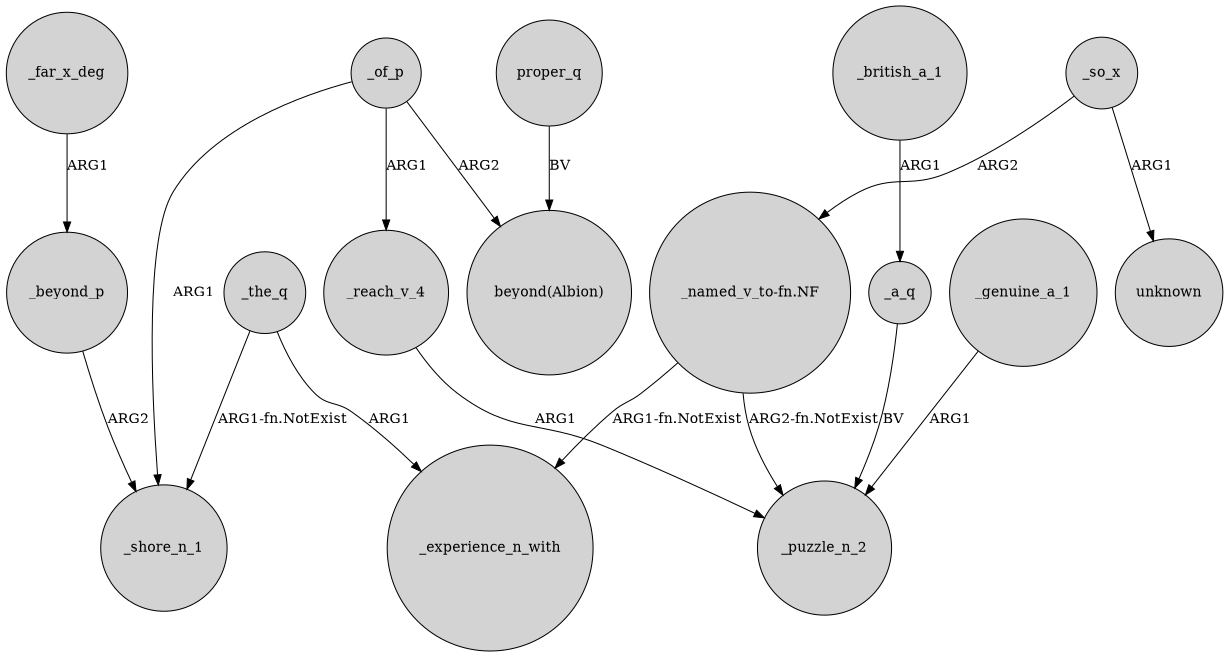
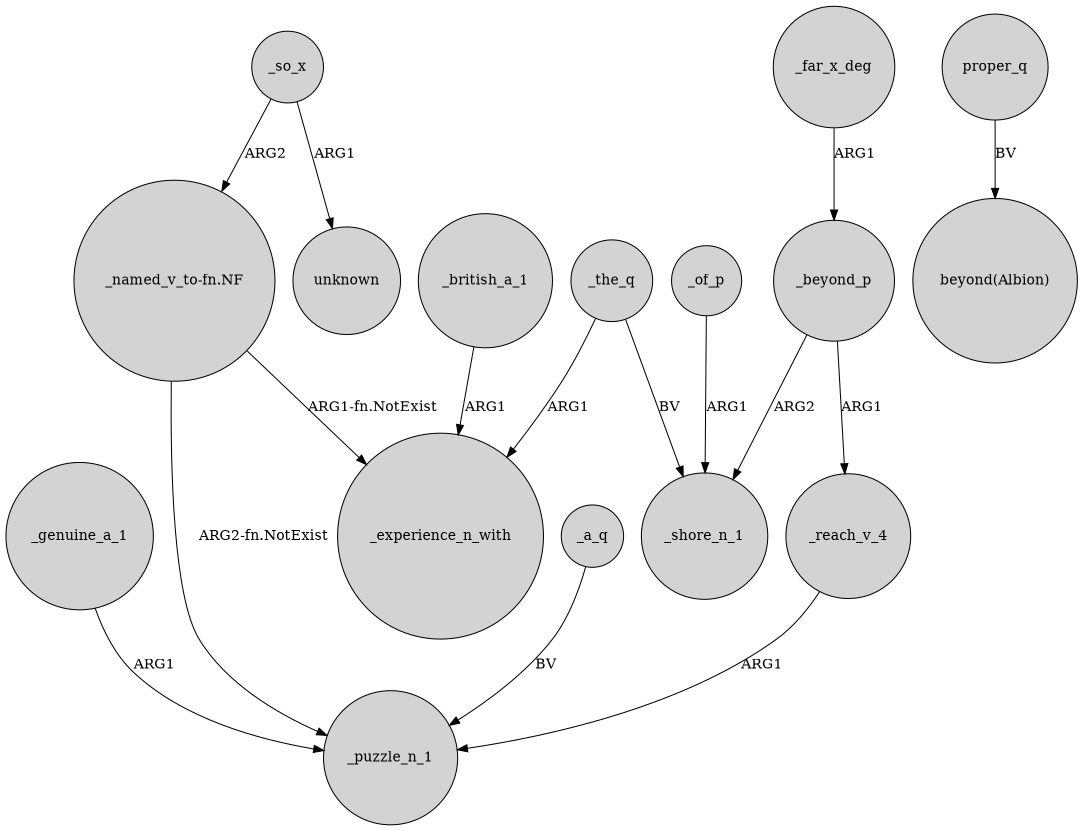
(450, 160) -> none
(386, 164) -> (841, 402)
(900, 196) -> (467, 386)
(283, 419) -> (669, 407)
(825, 548) -> (391, 758)
